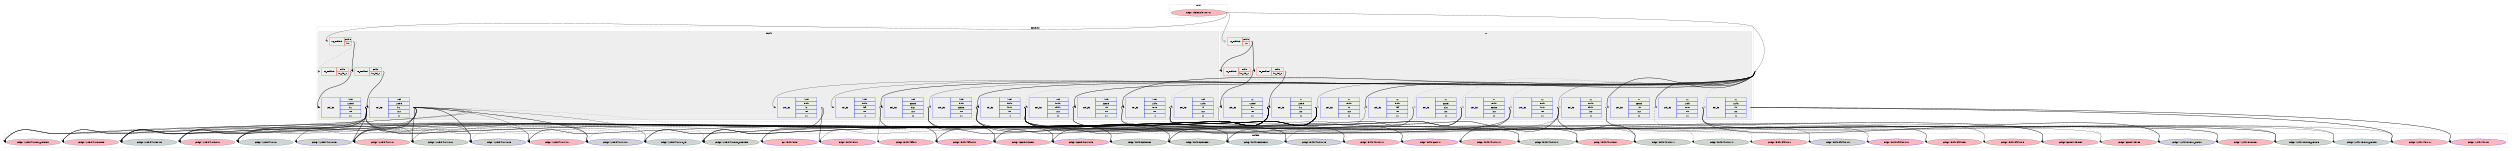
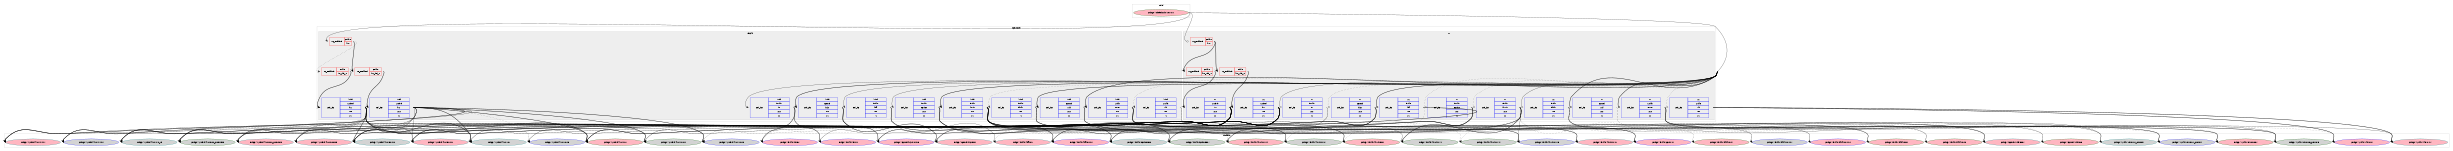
(790, 142) -> (790, 142)
(1139, 142) -> none
